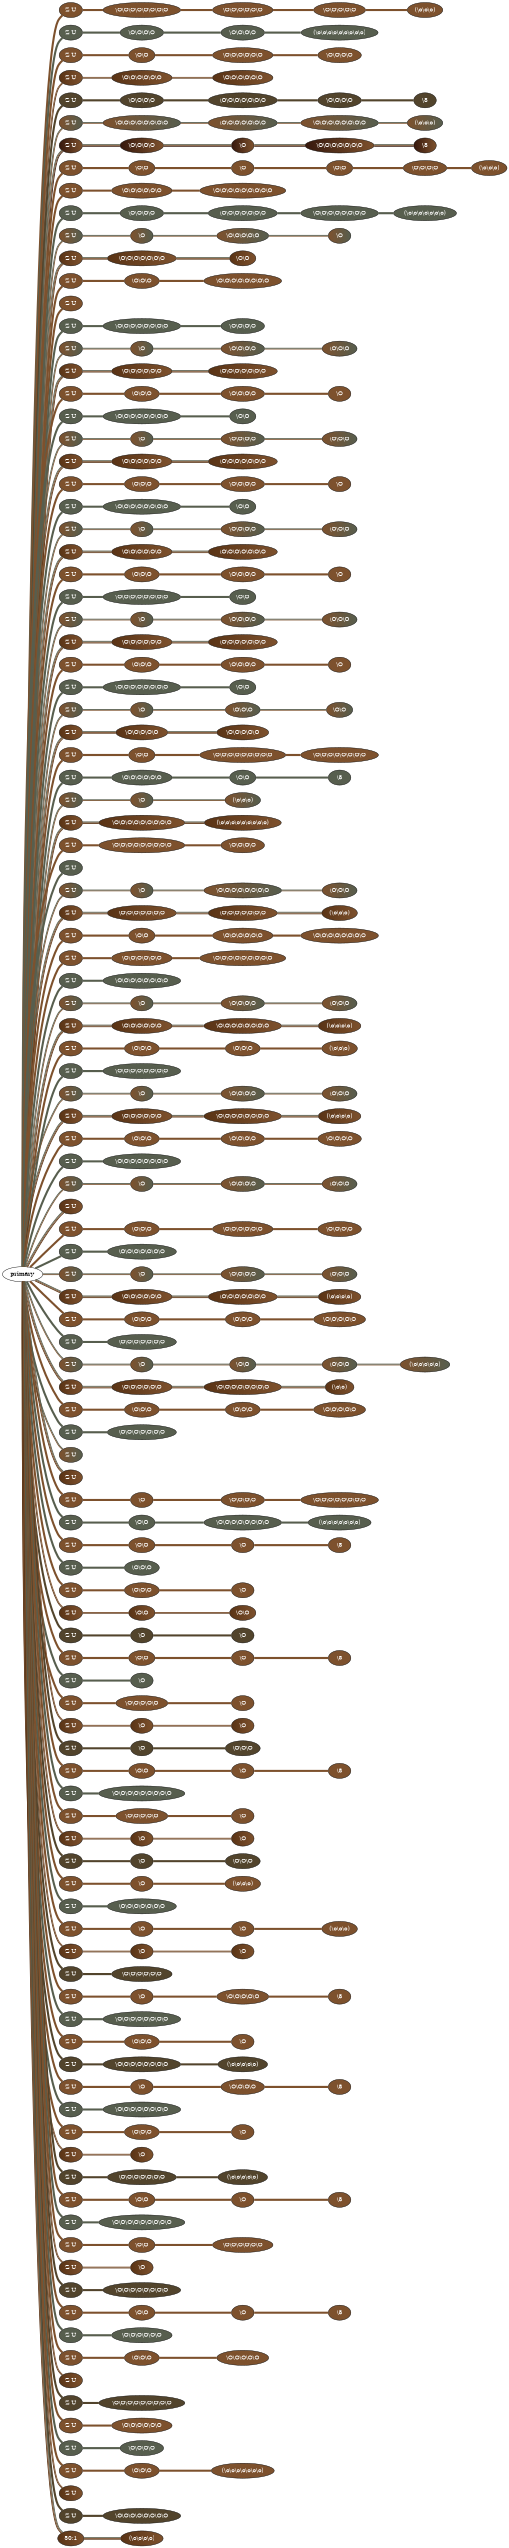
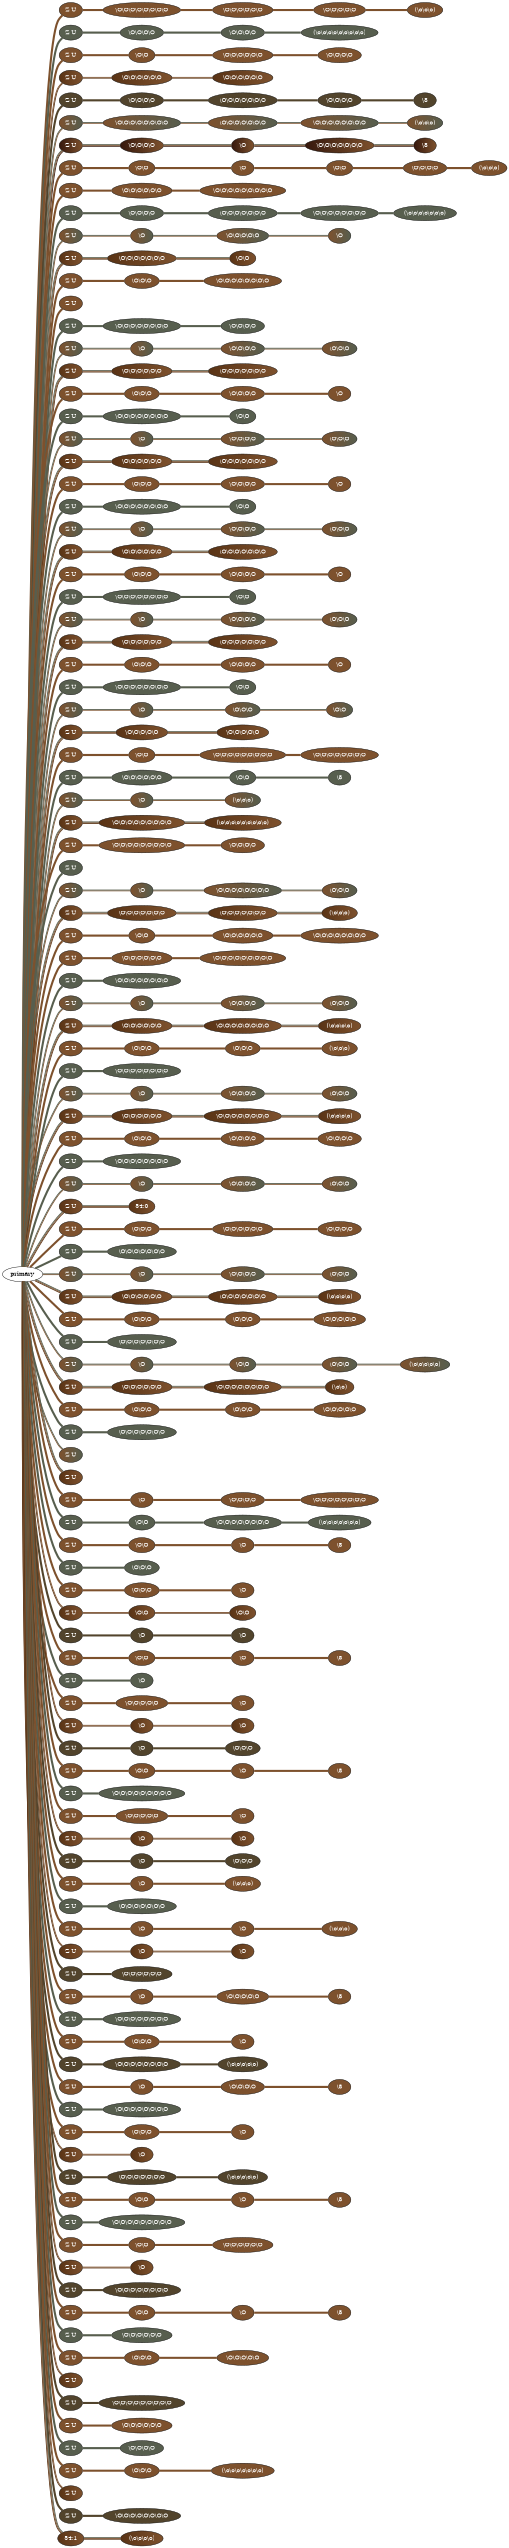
none -> (142, 1207)
(71, 2538) -> (71, 2538)
